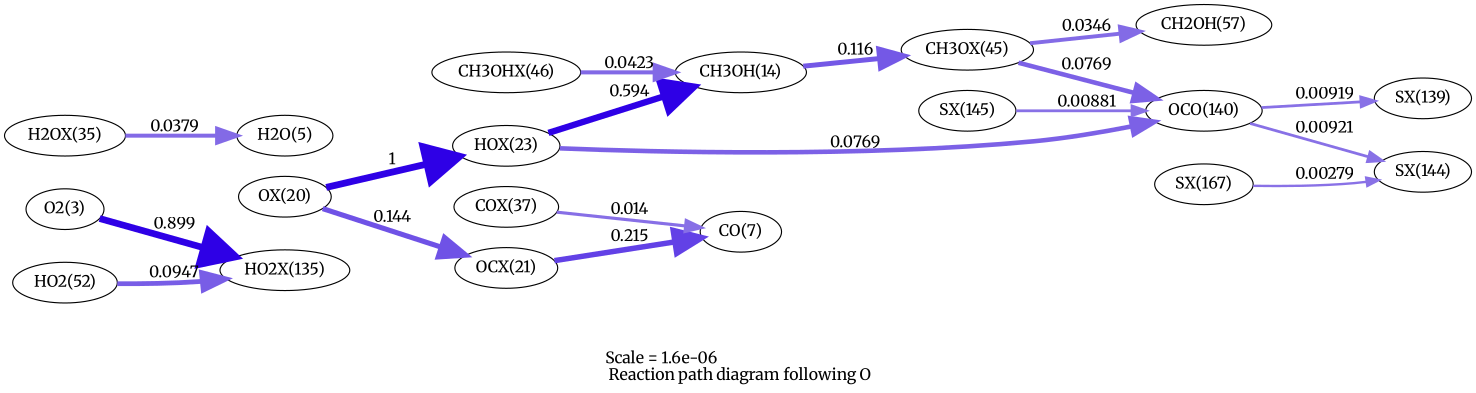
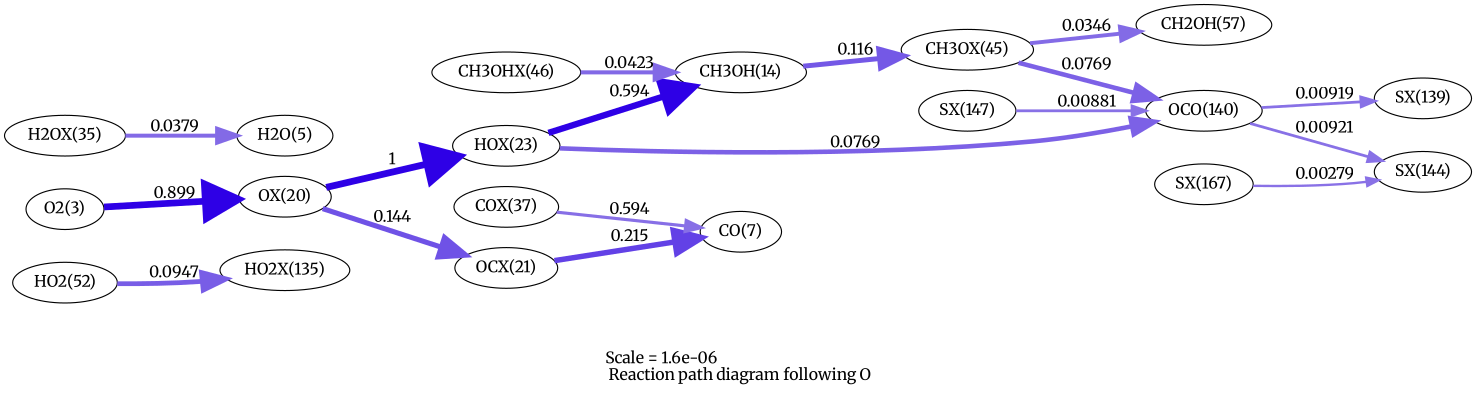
(967, 111) -> (967, 111)
(628, 210) -> (628, 210)
(152, 233) -> (155, 204)
